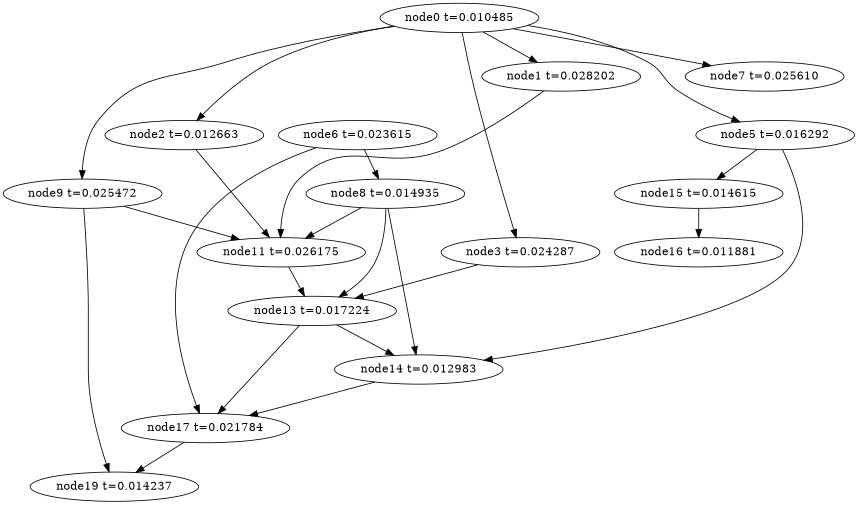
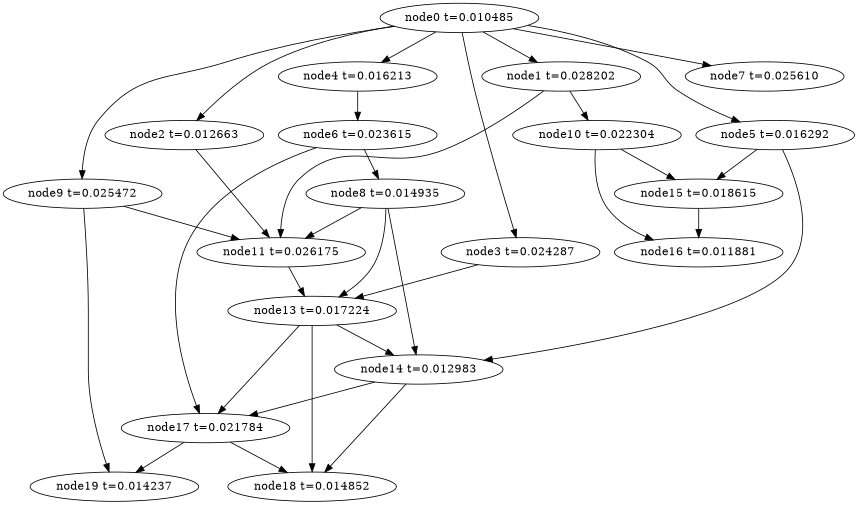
none -> (358, 77)
none -> (597, 135)
(699, 194) -> (699, 194)
none -> (312, 487)
